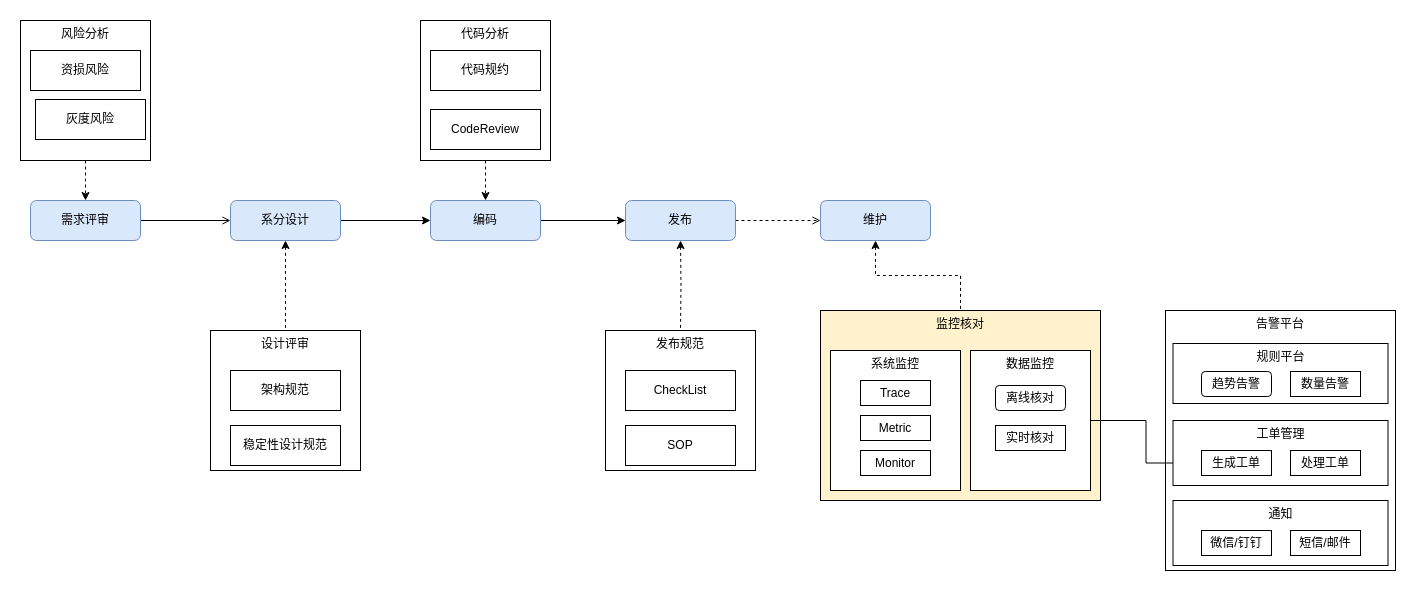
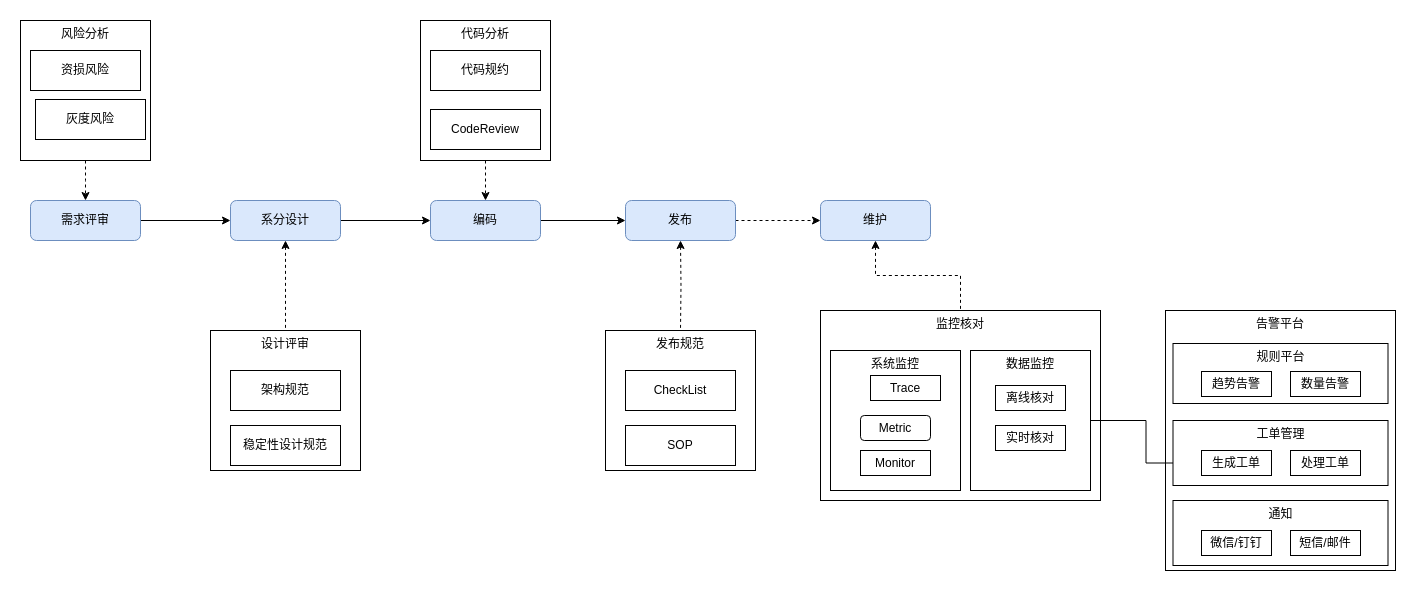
(224, 221) -> (222, 221)
(814, 221) -> (812, 221)
(961, 325) -> (961, 325)
(1237, 384) -> (1237, 384)
(896, 393) -> (906, 388)
(1031, 398) -> (1031, 398)
(896, 428) -> (896, 428)
